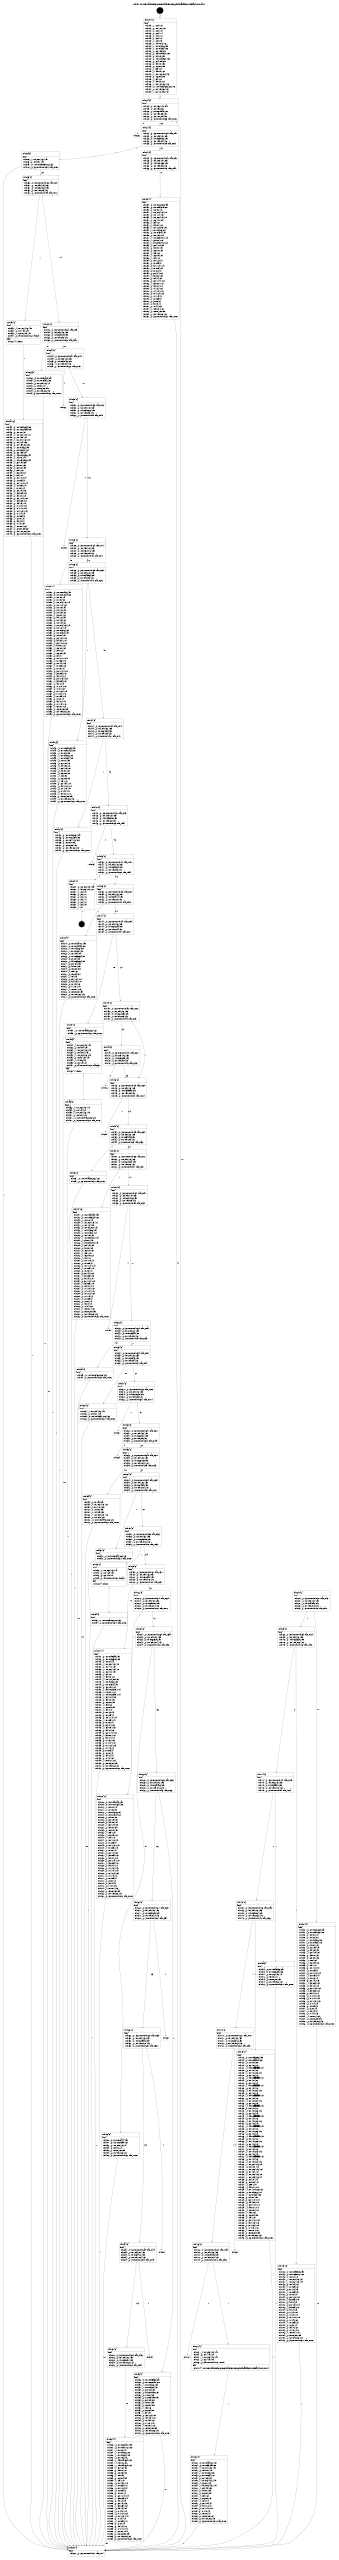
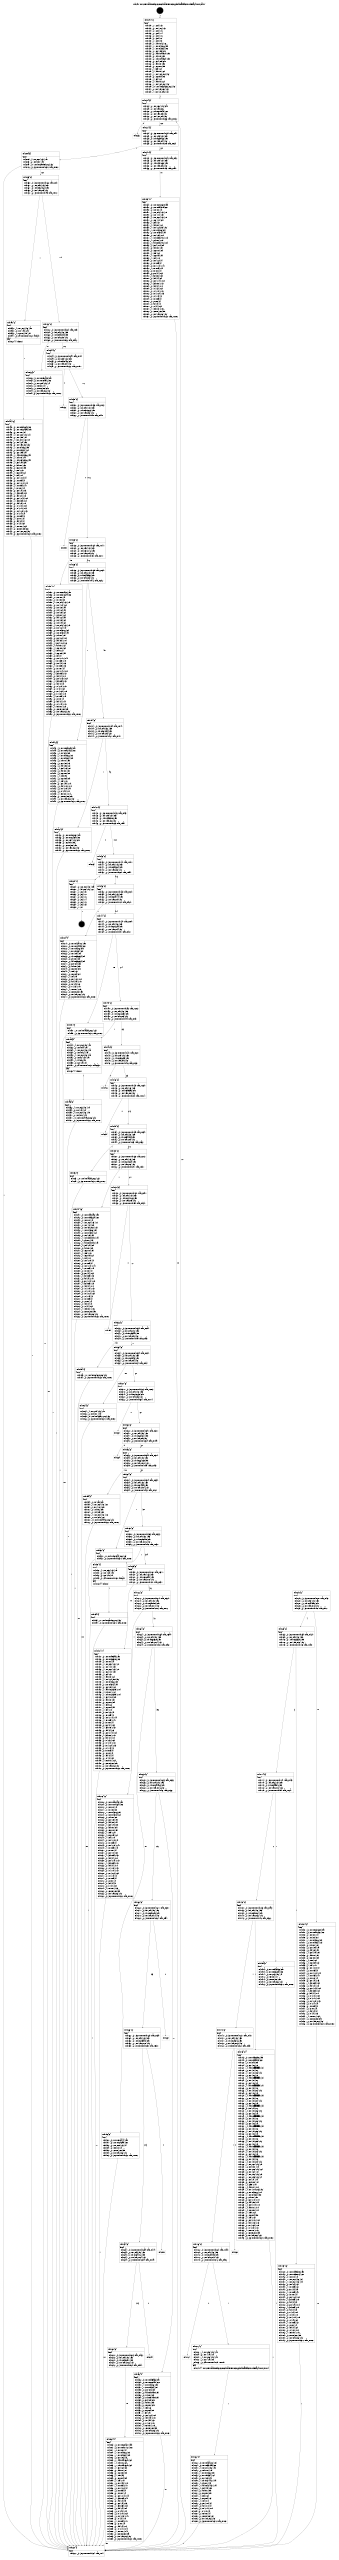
(115, 840) -> (115, 840)
(144, 1048) -> (109, 1030)
